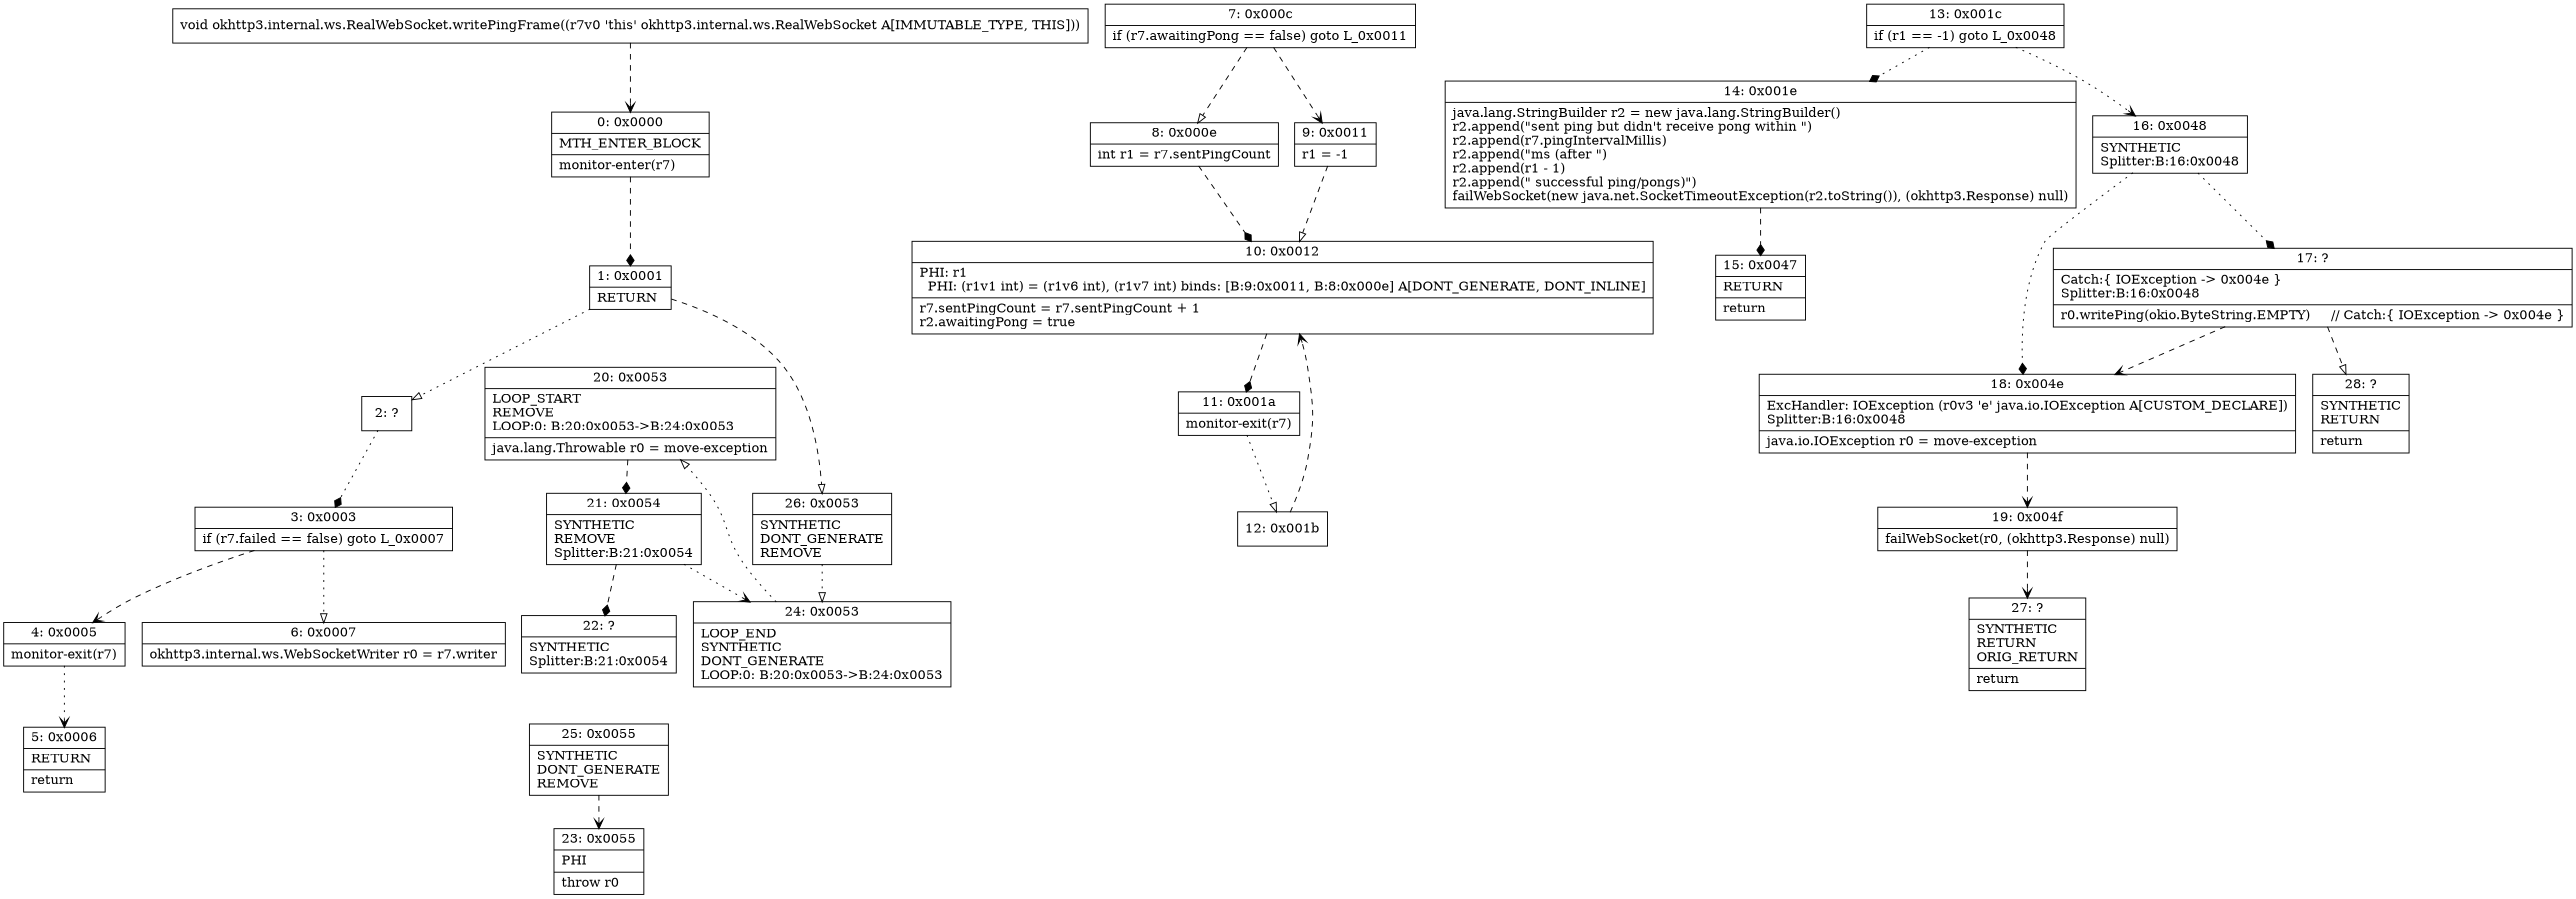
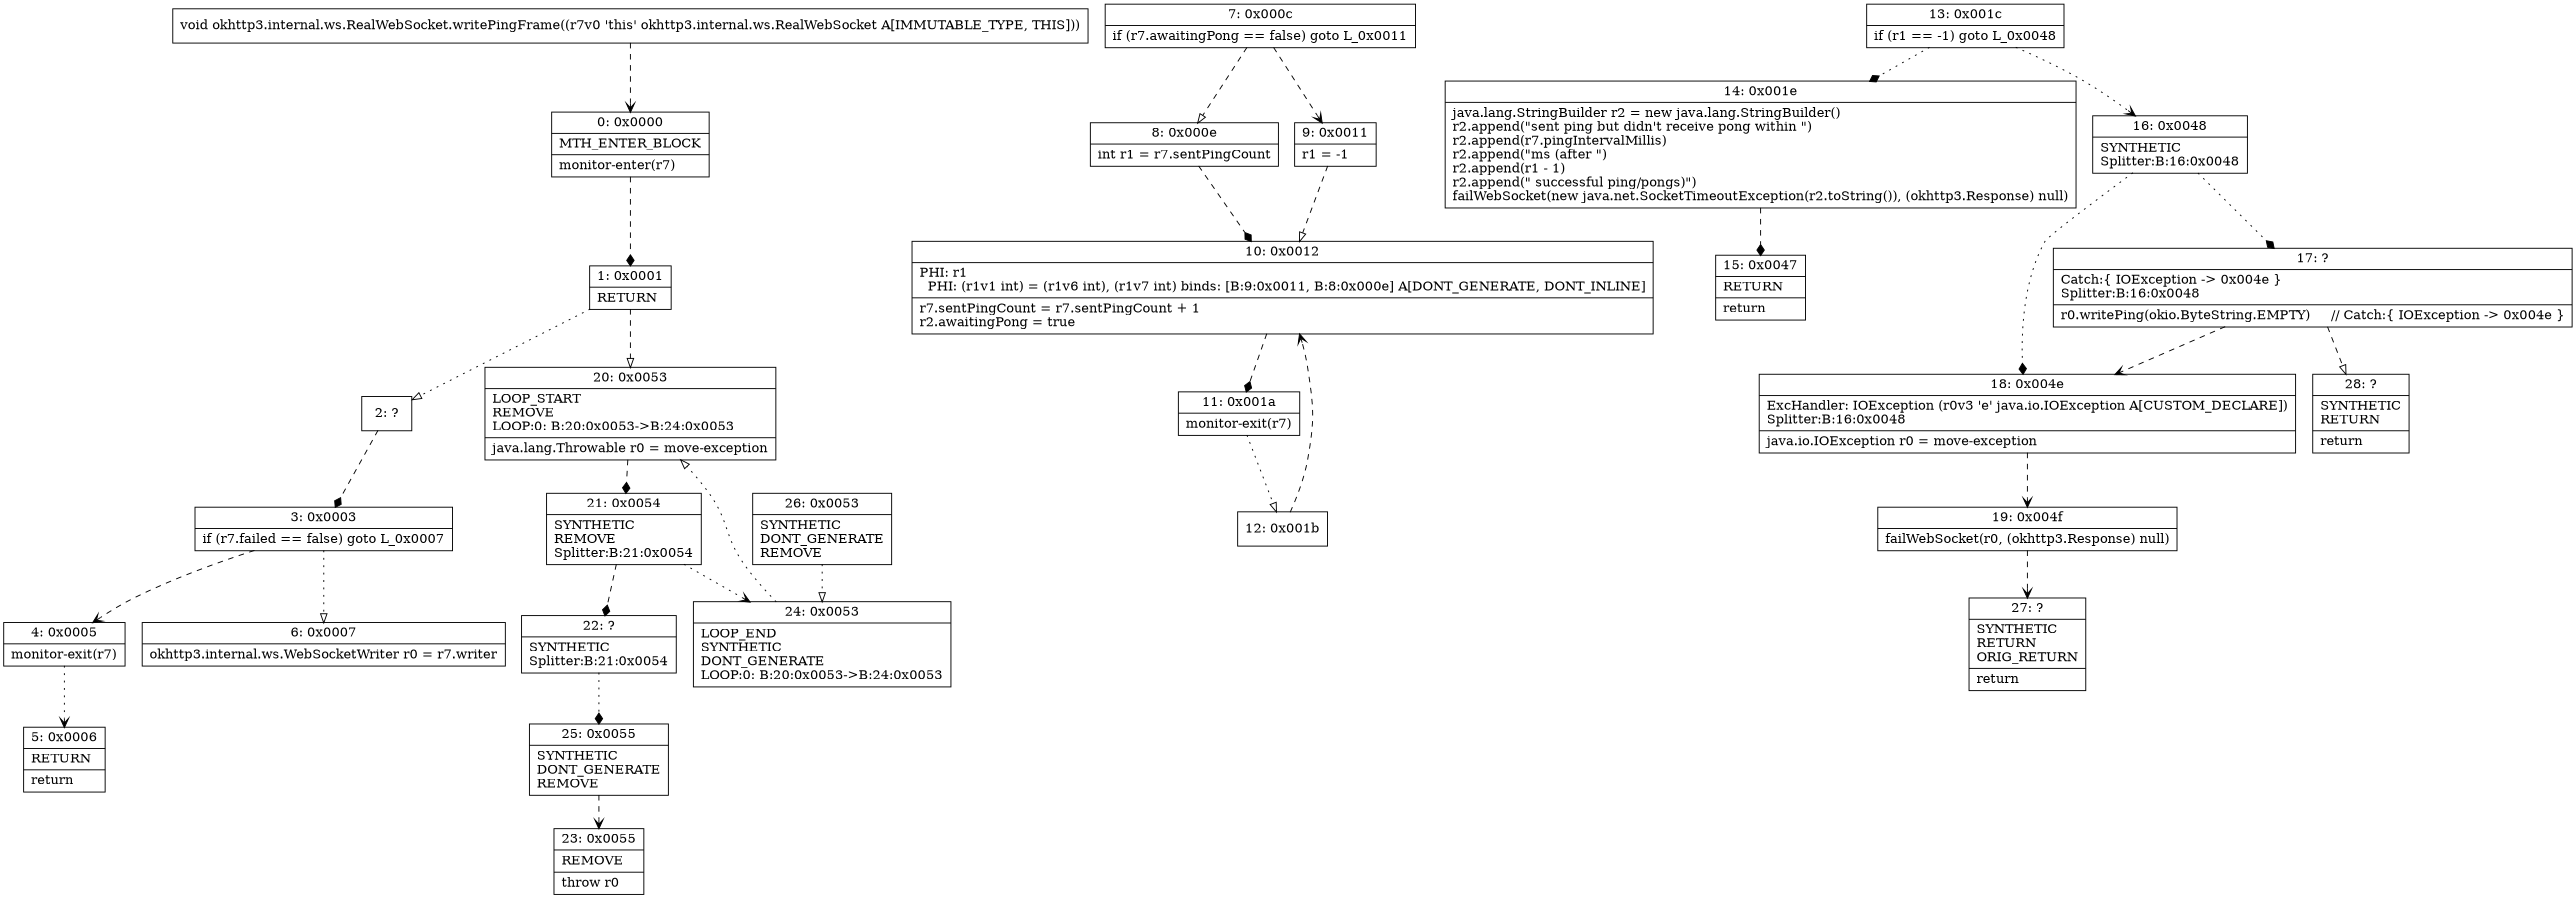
(781, 364) -> (630, 334)
(359, 464) -> (359, 464)
none -> (599, 693)
(574, 861) -> (592, 861)
